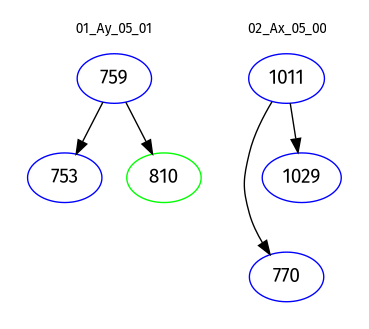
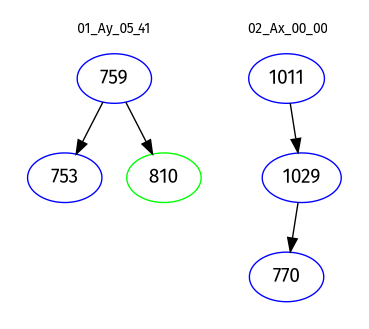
(114, 30) -> (114, 30)
(288, 30) -> (288, 30)
(245, 171) -> (295, 220)
